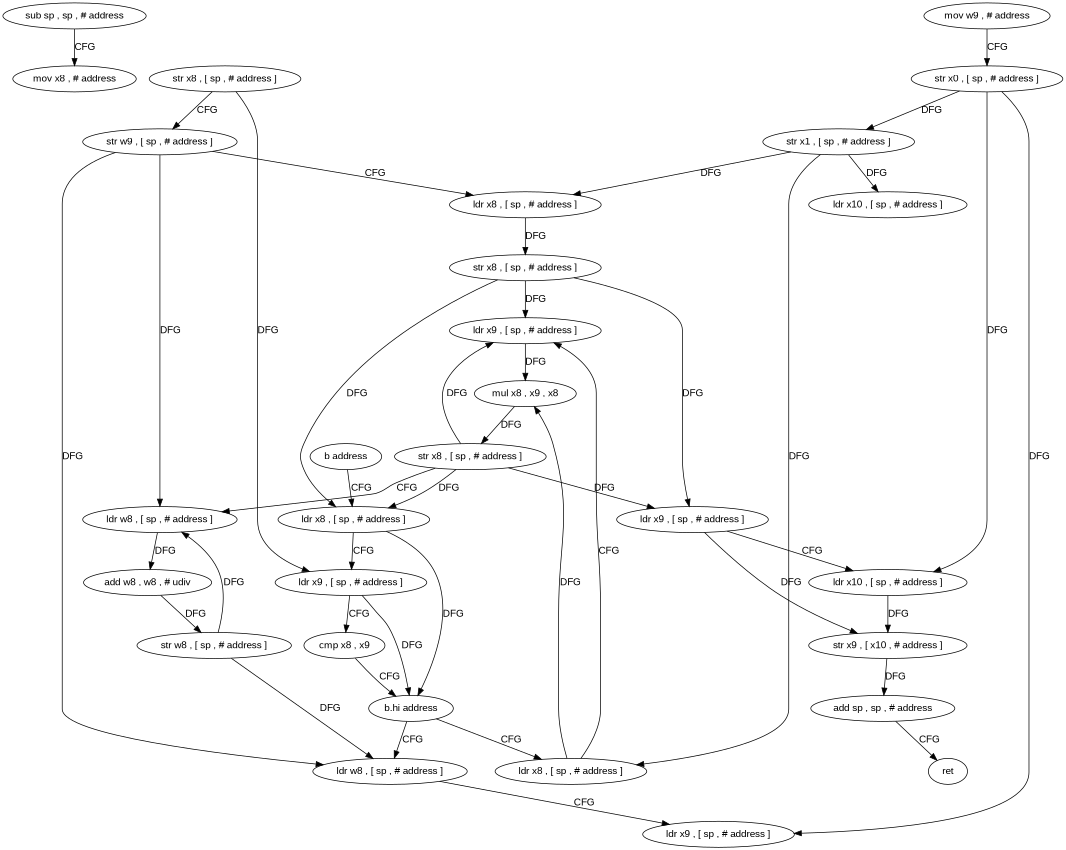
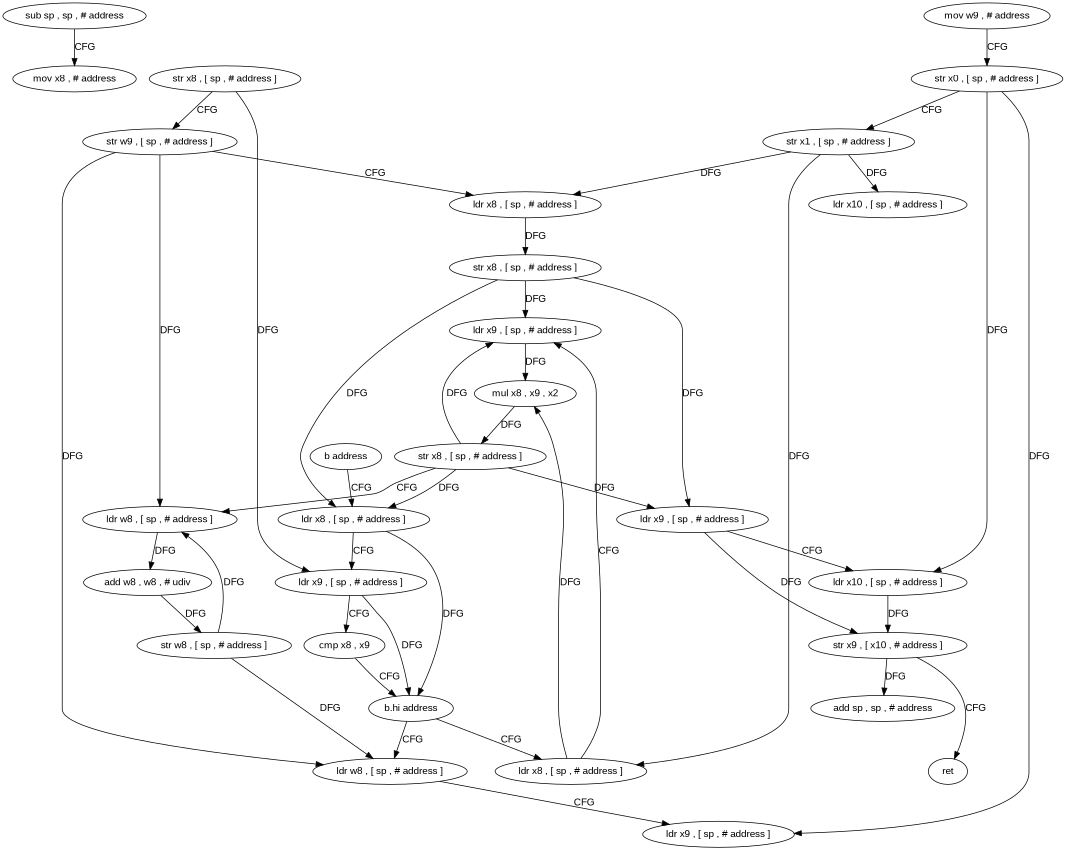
(932, 110) -> (932, 110)
(525, 394) -> (525, 394)
(914, 738) -> (961, 695)
